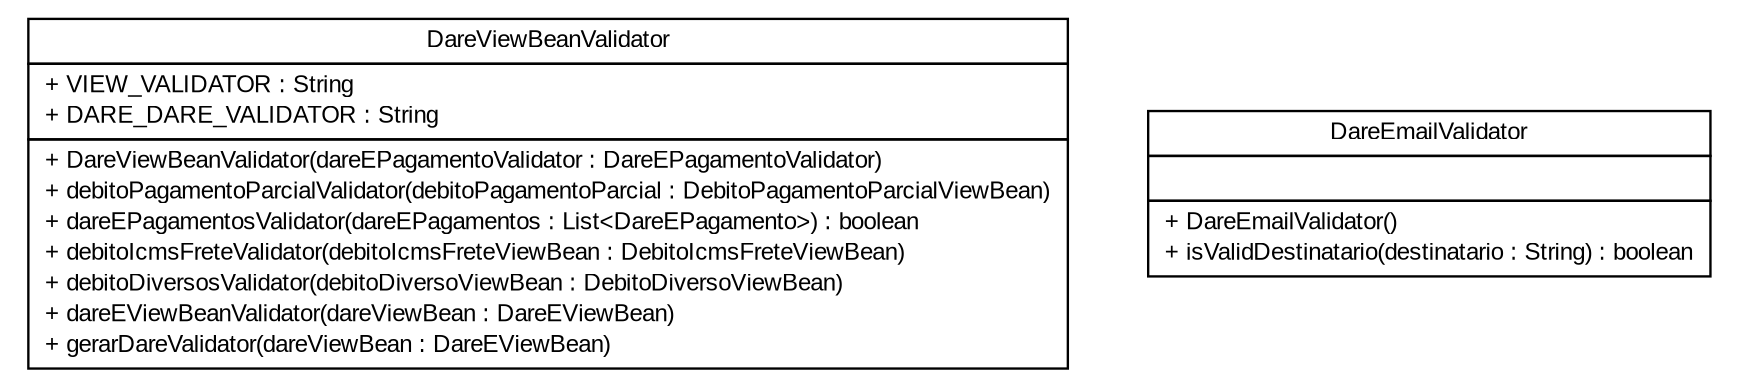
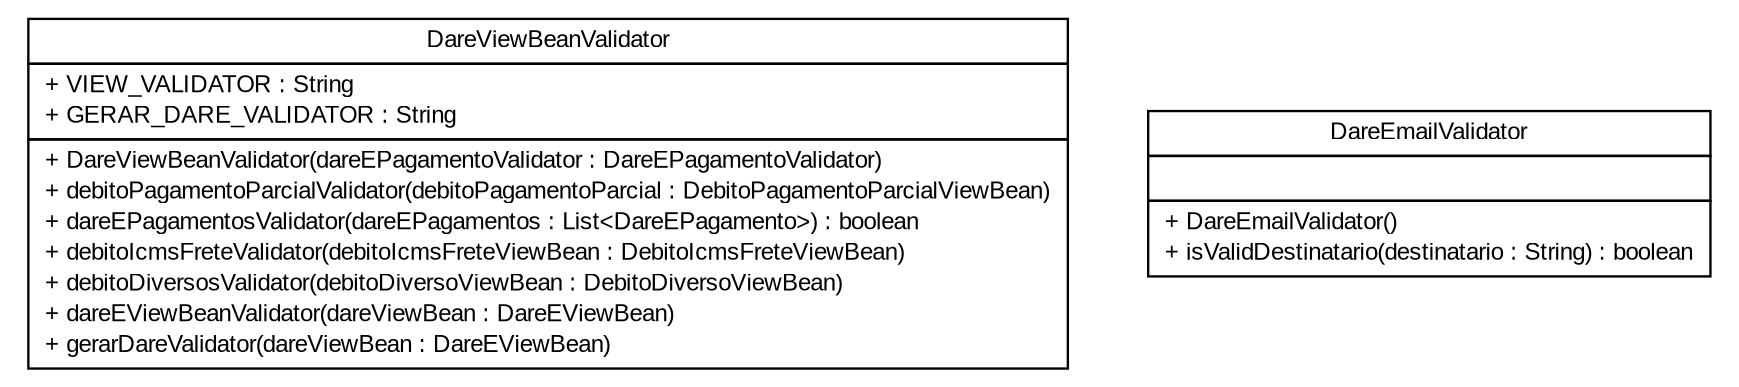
(242, 116) -> (252, 116)
